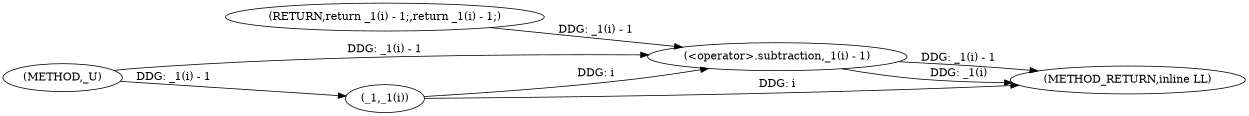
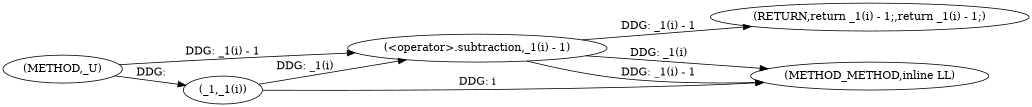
(582, 37) -> (663, 33)
(596, 73) -> (305, 66)
(174, 77) -> (153, 73)
(1128, 80) -> (870, 76)
